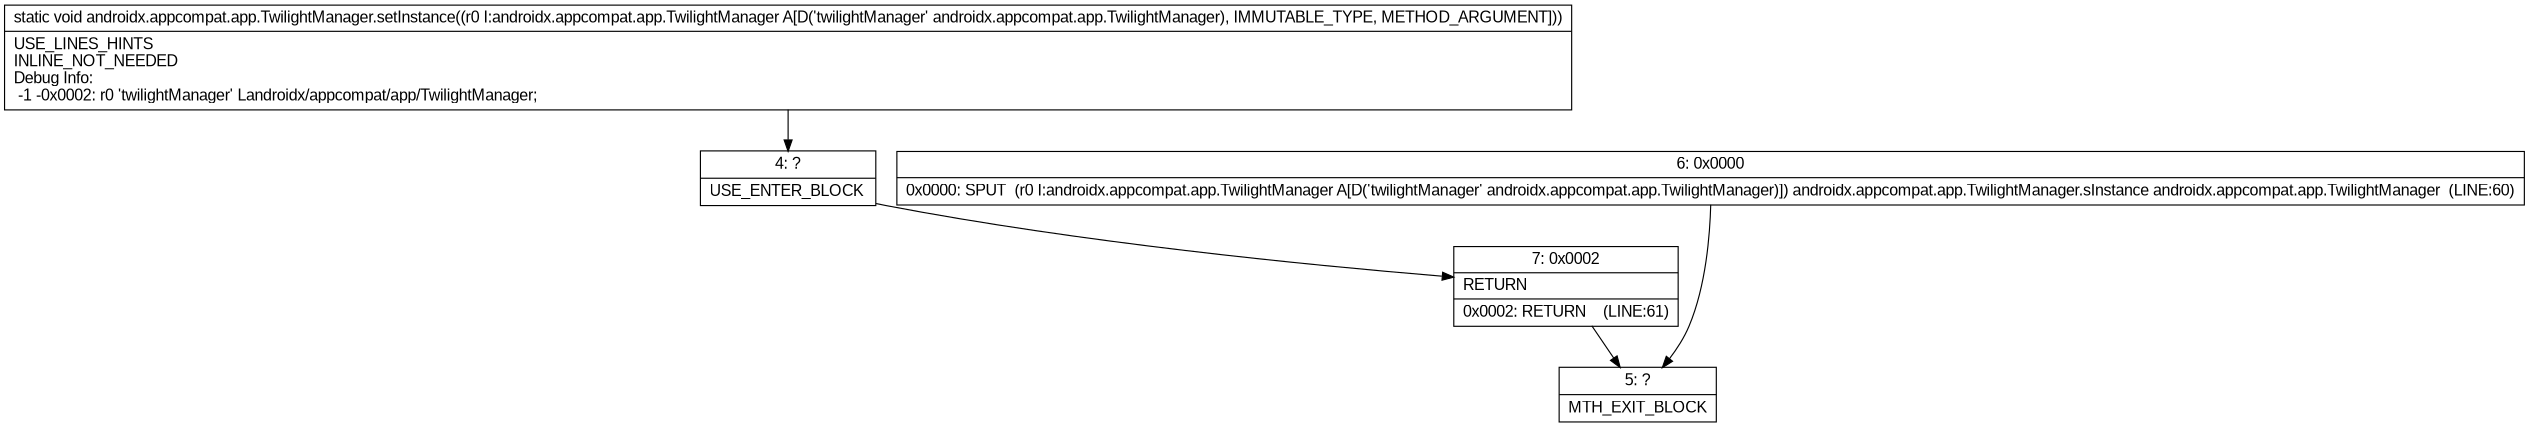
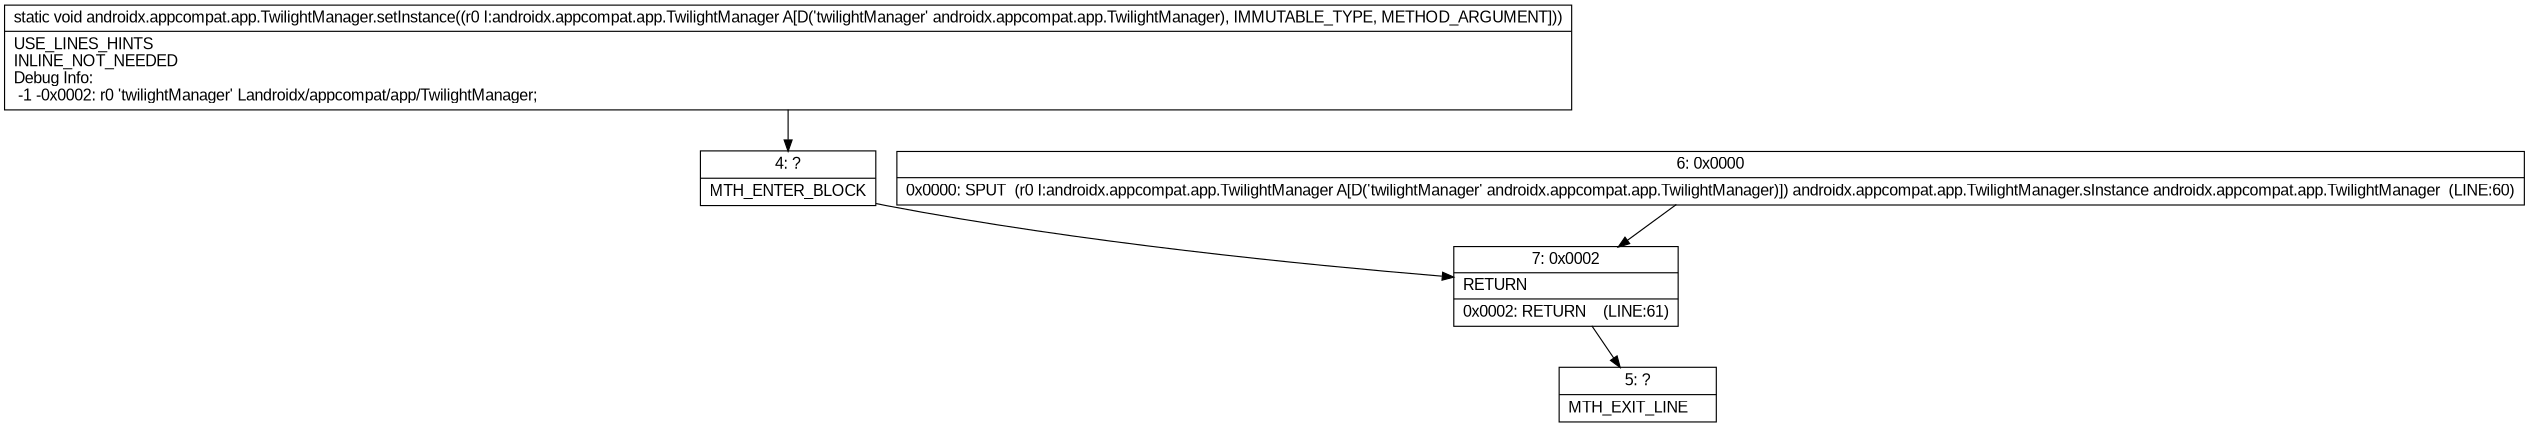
(787, 191) -> (788, 191)
(1702, 285) -> (1652, 222)
(1638, 408) -> (1629, 408)
